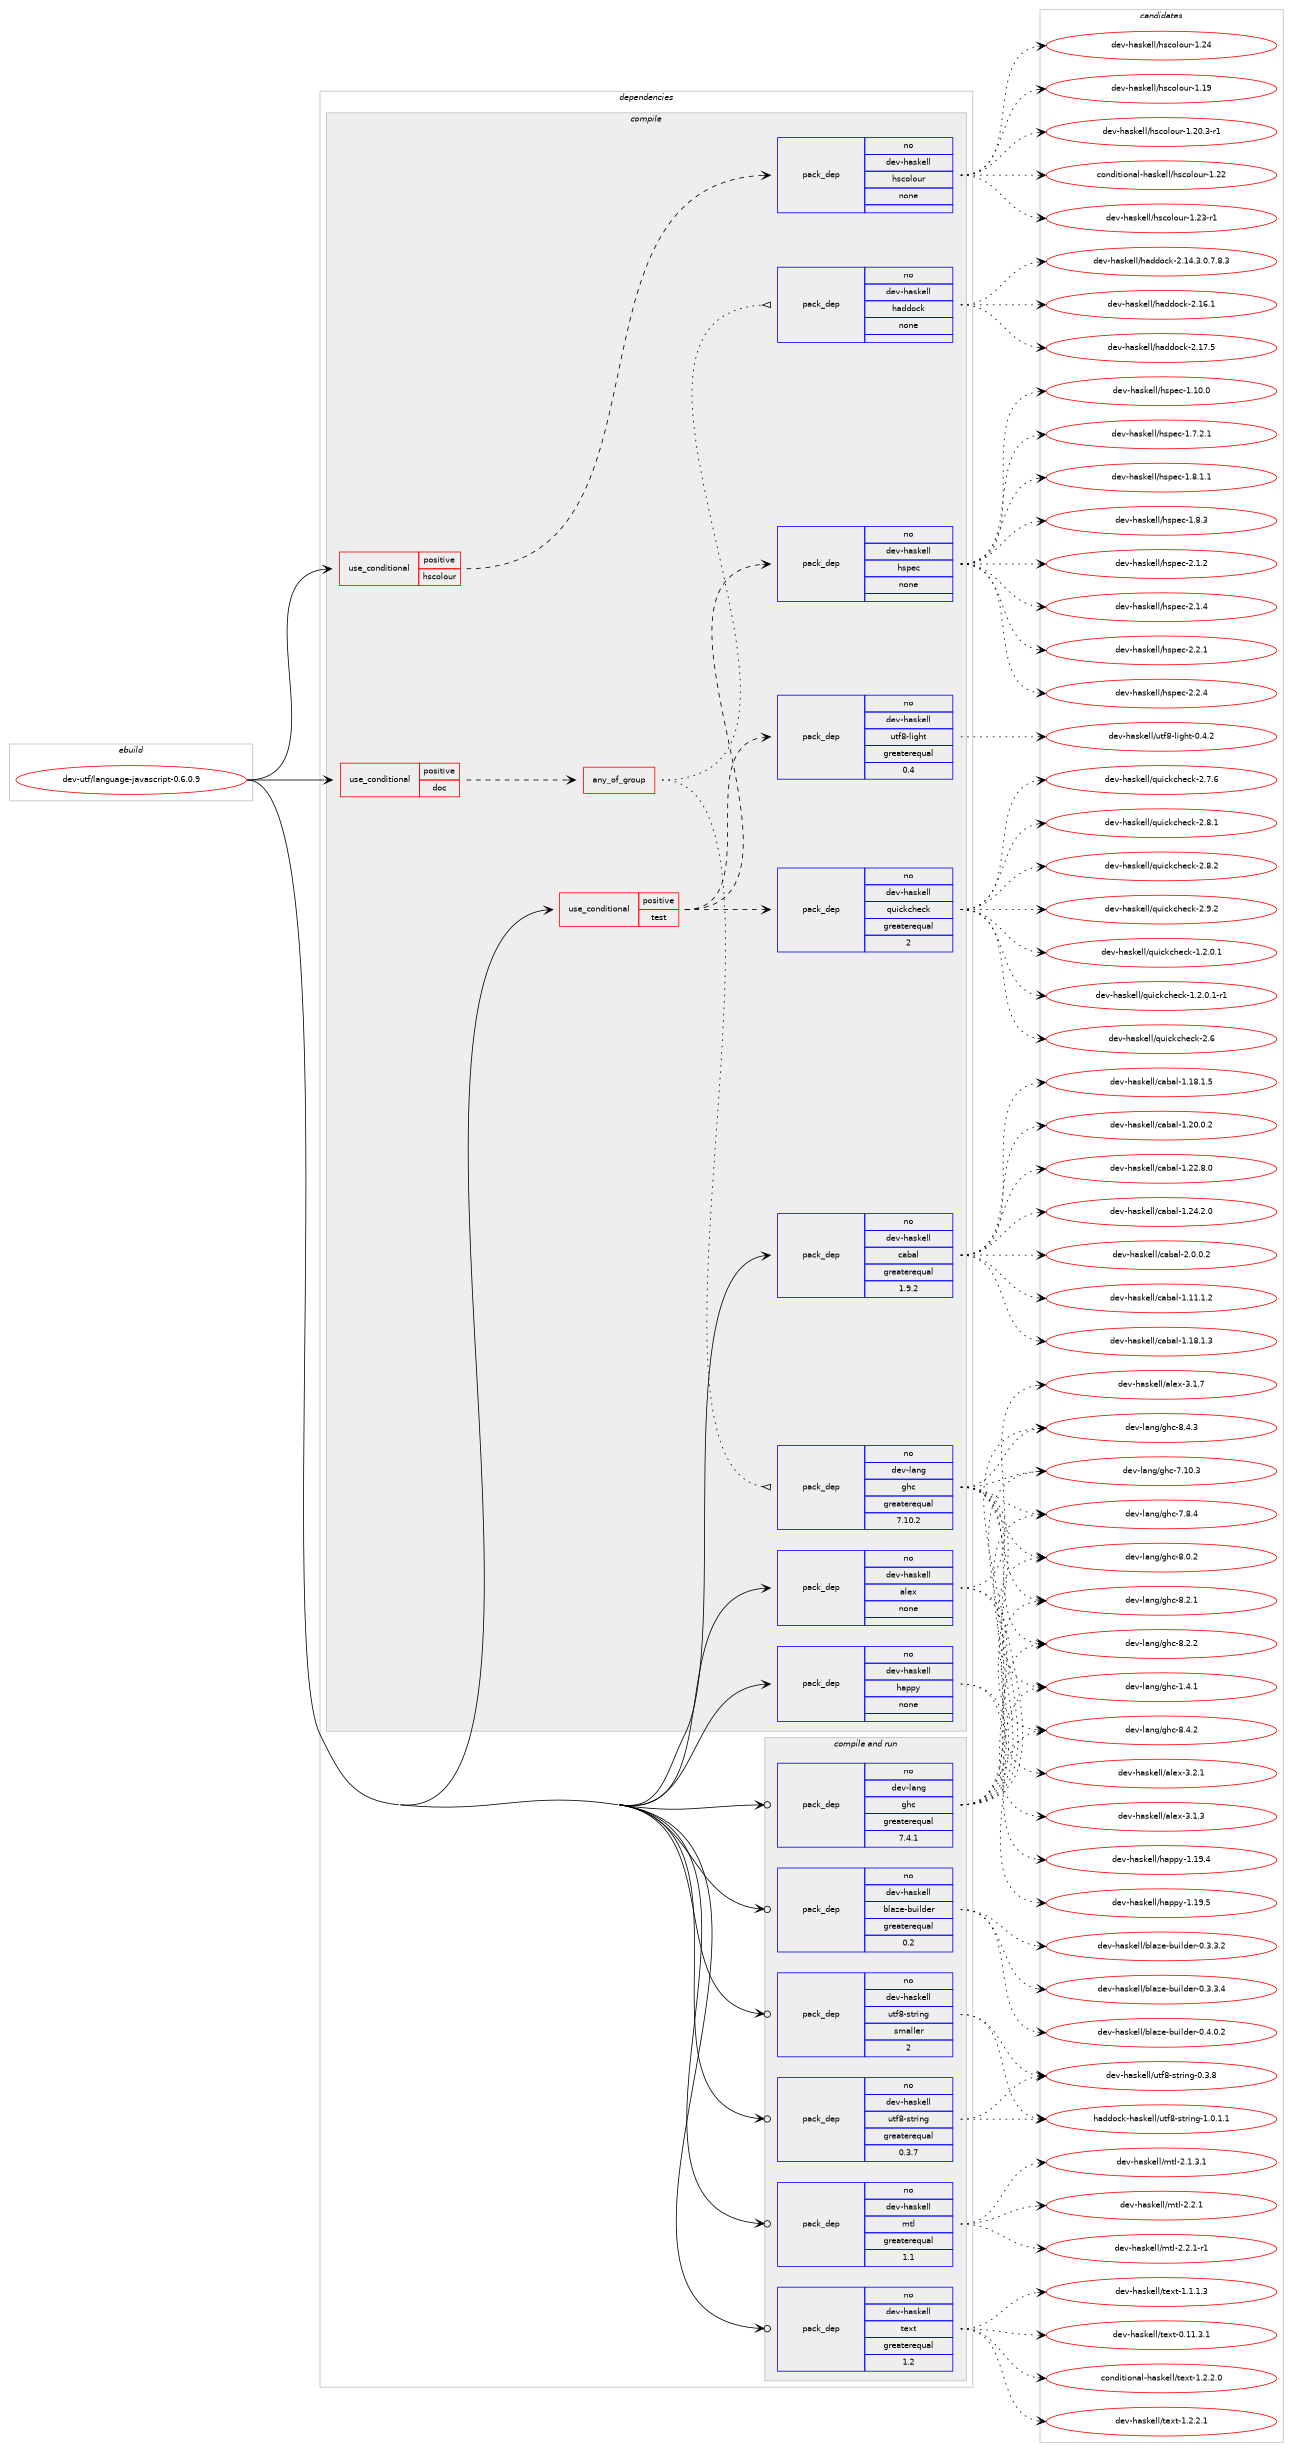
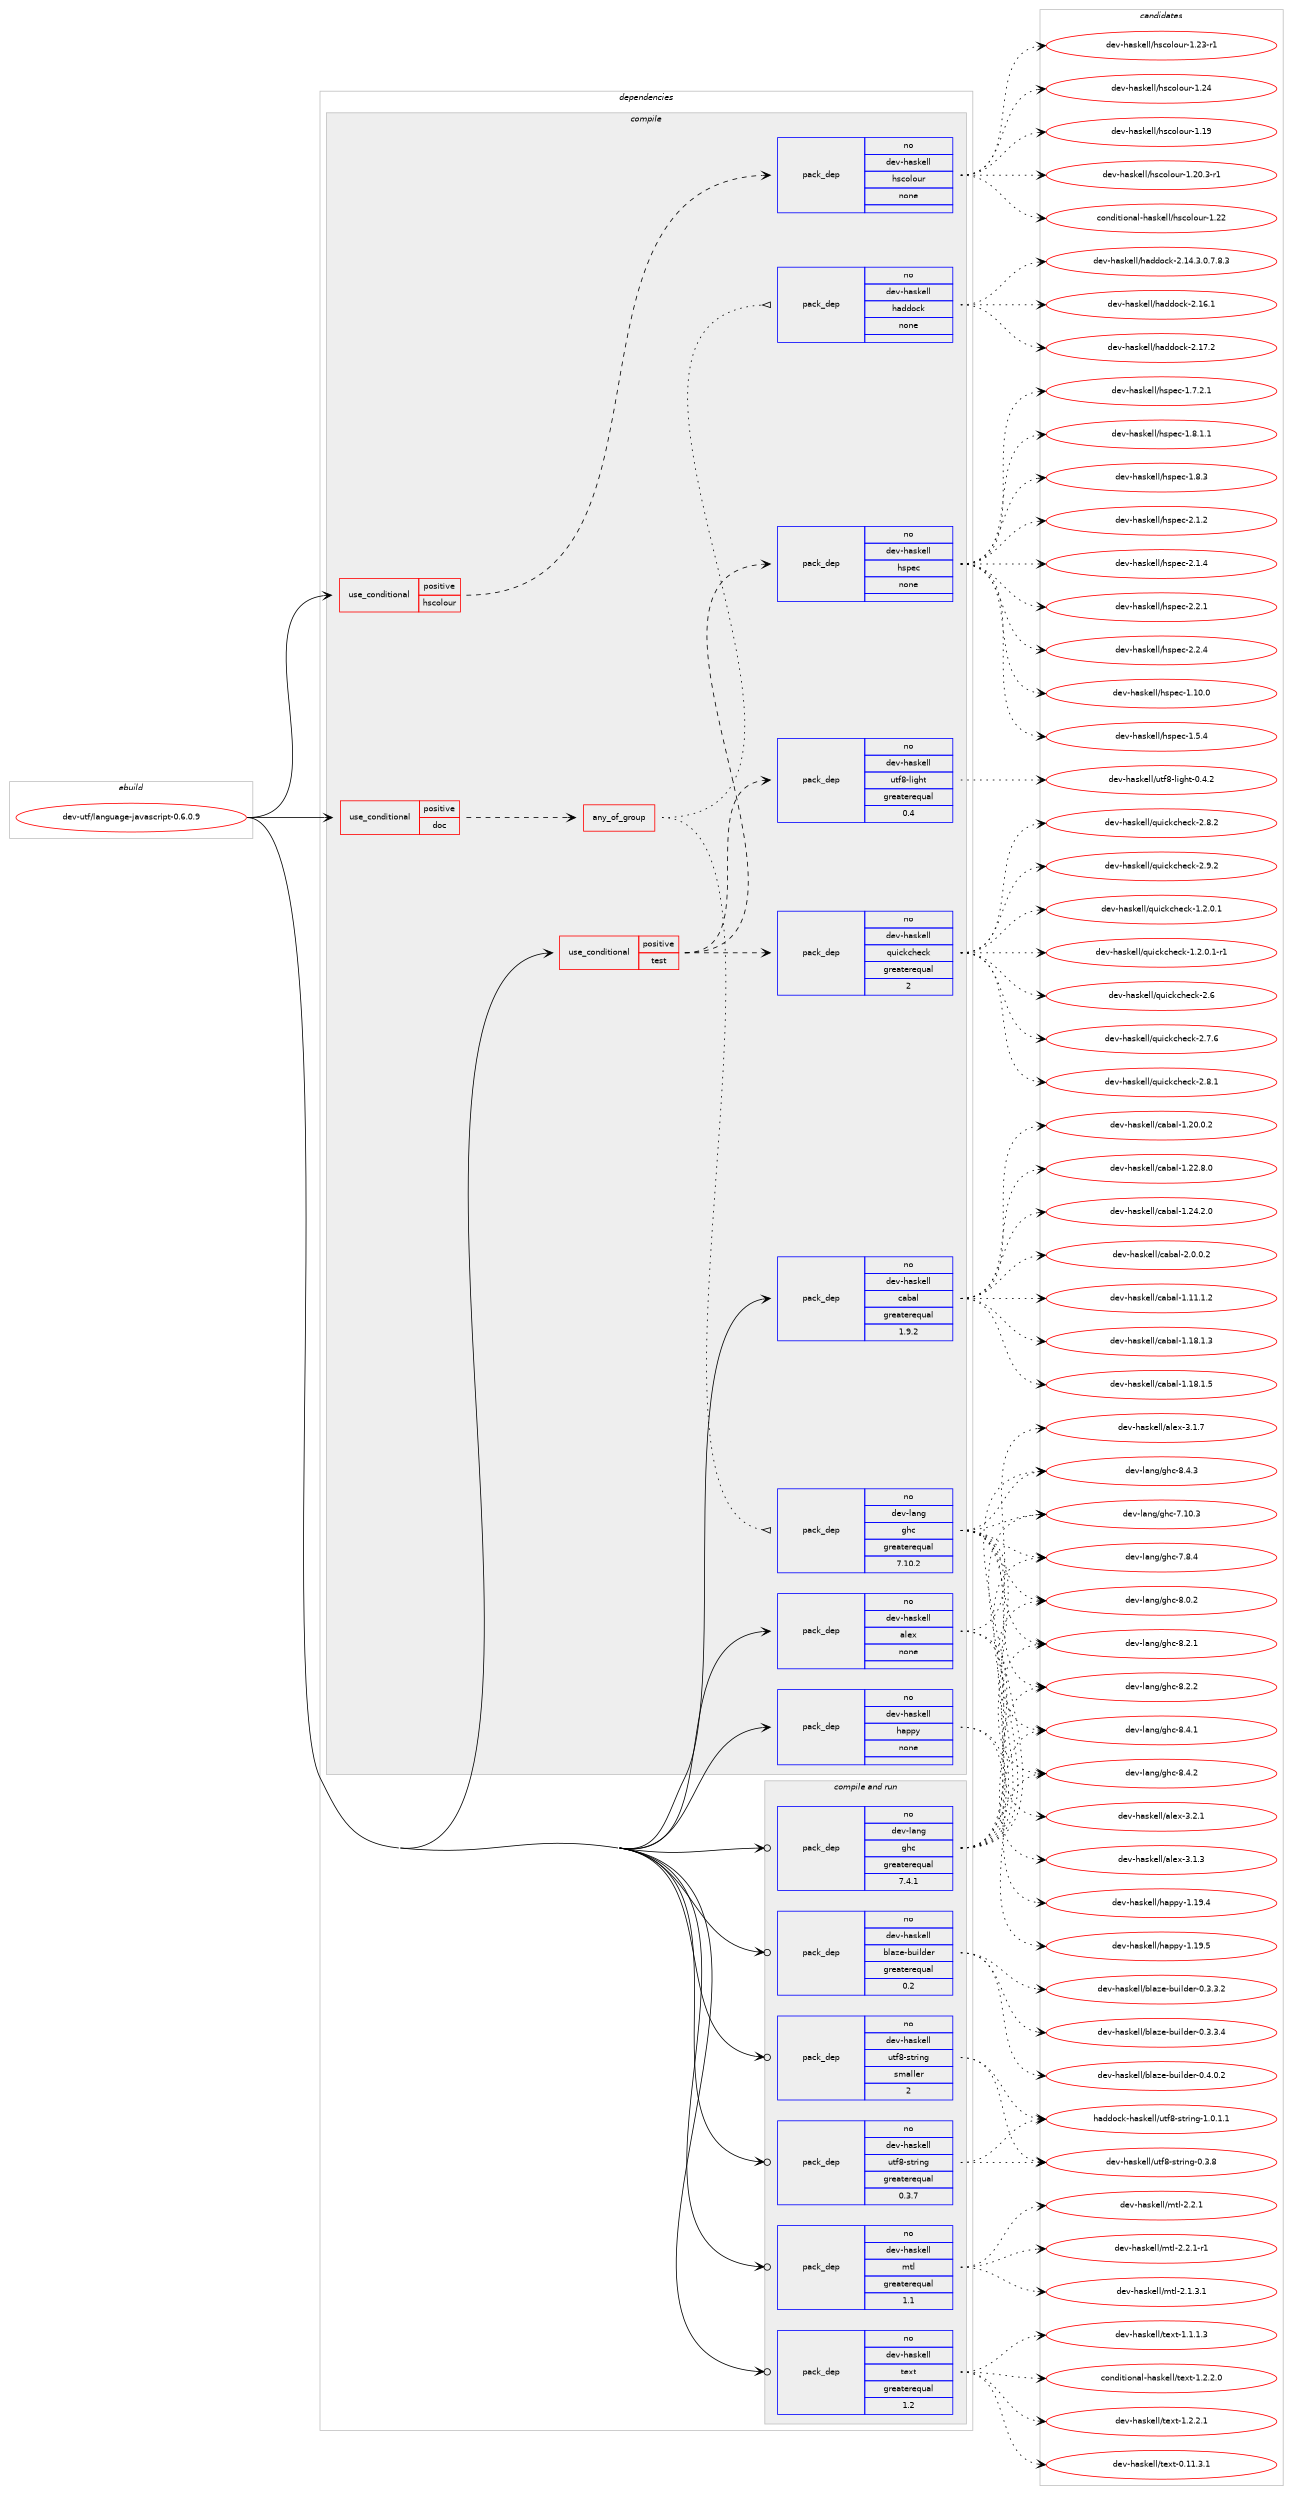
(1162, 348) -> (1162, 348)
none -> (1162, 737)
(1162, 1687) -> (1162, 1730)
